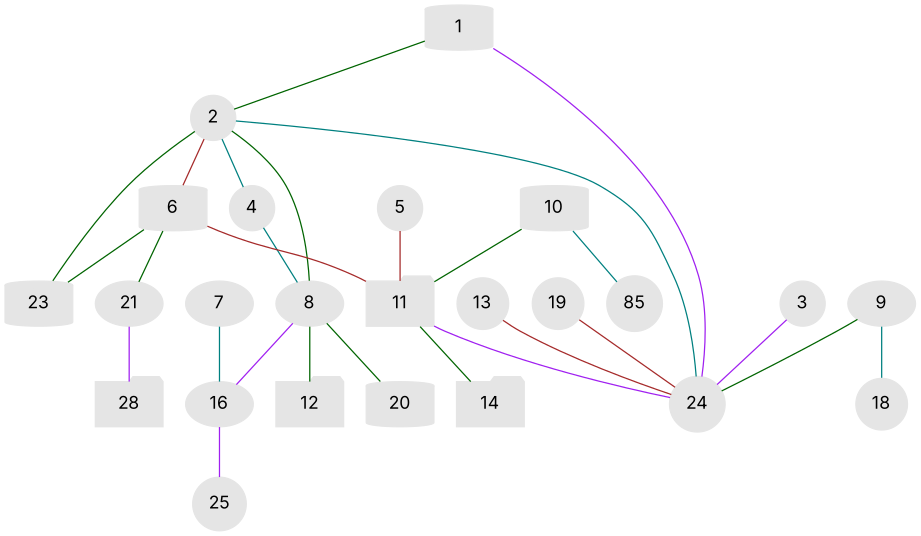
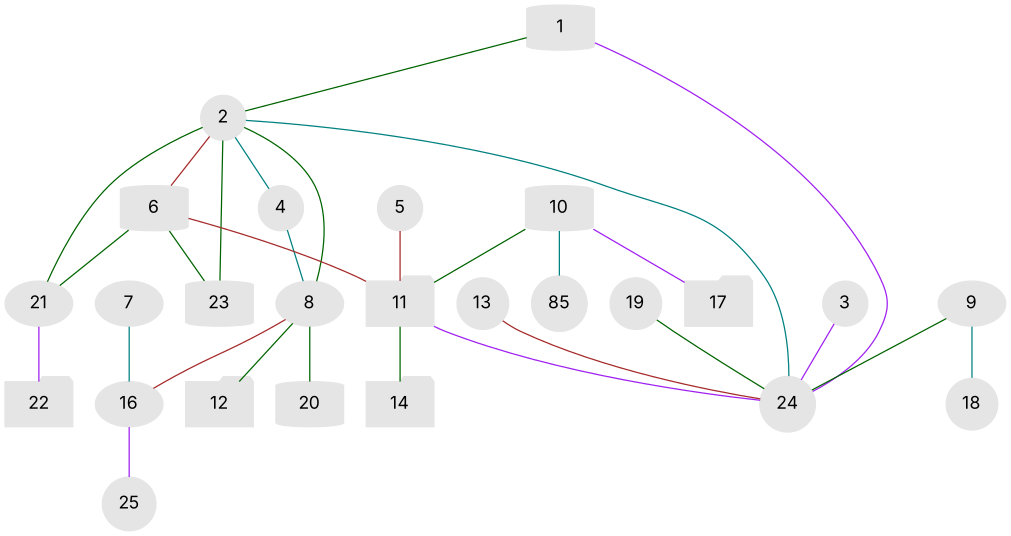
none -> (108, 187)
none -> (719, 304)
(265, 354) -> (219, 354)
(627, 354) -> (710, 355)
(129, 404) -> (39, 404)
